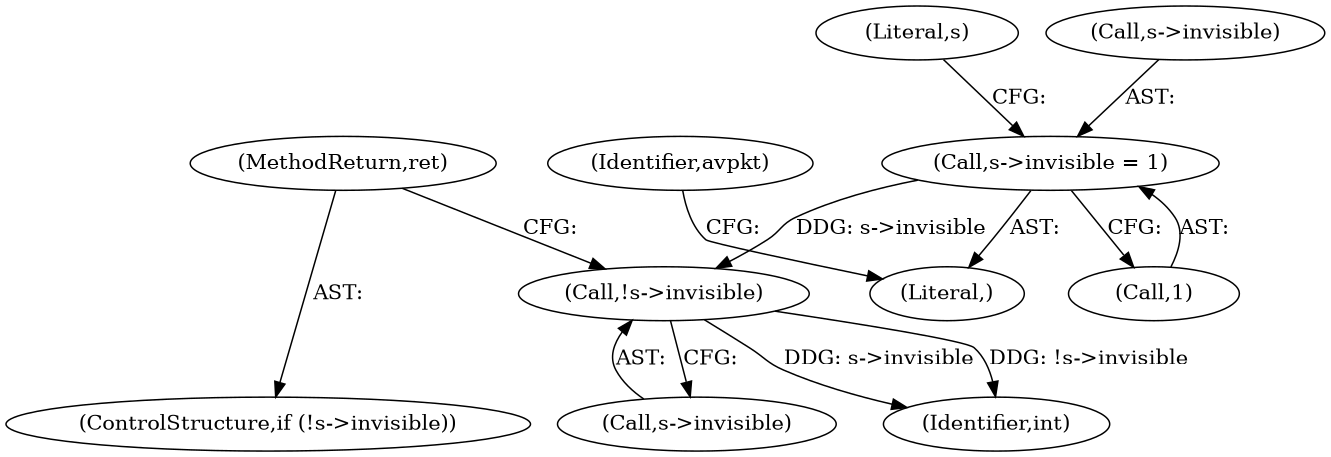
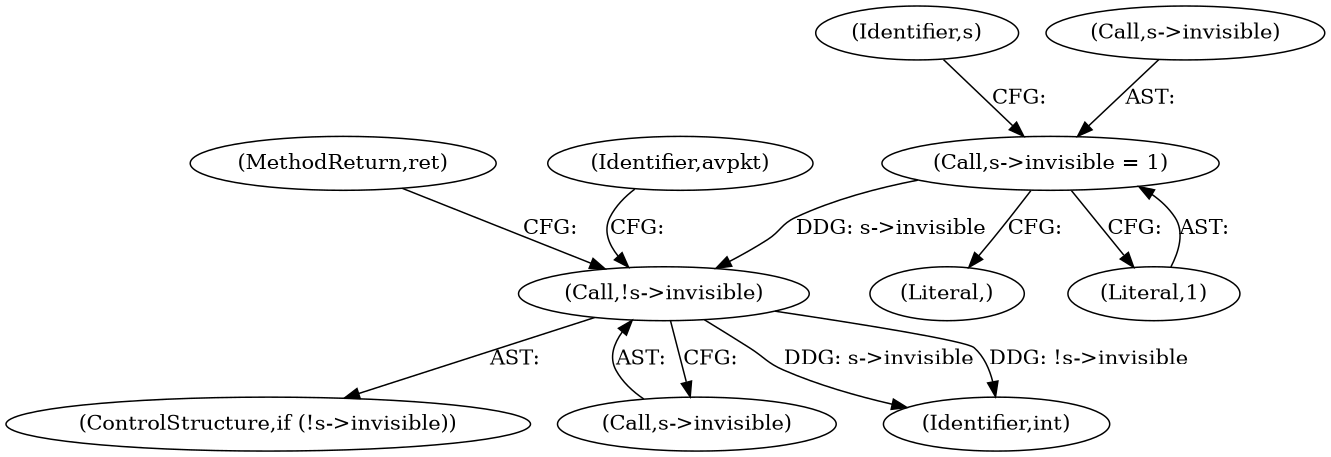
(917, 33) -> (917, 33)
(1039, 229) -> (1039, 229)
(765, 254) -> (609, 219)
(308, 286) -> (477, 356)
(1154, 294) -> (1154, 294)
